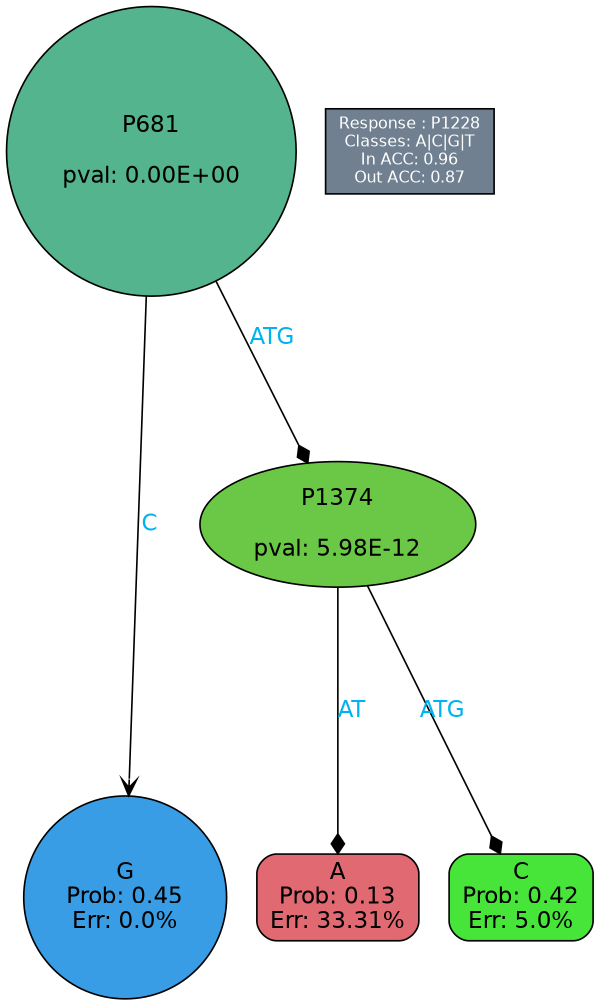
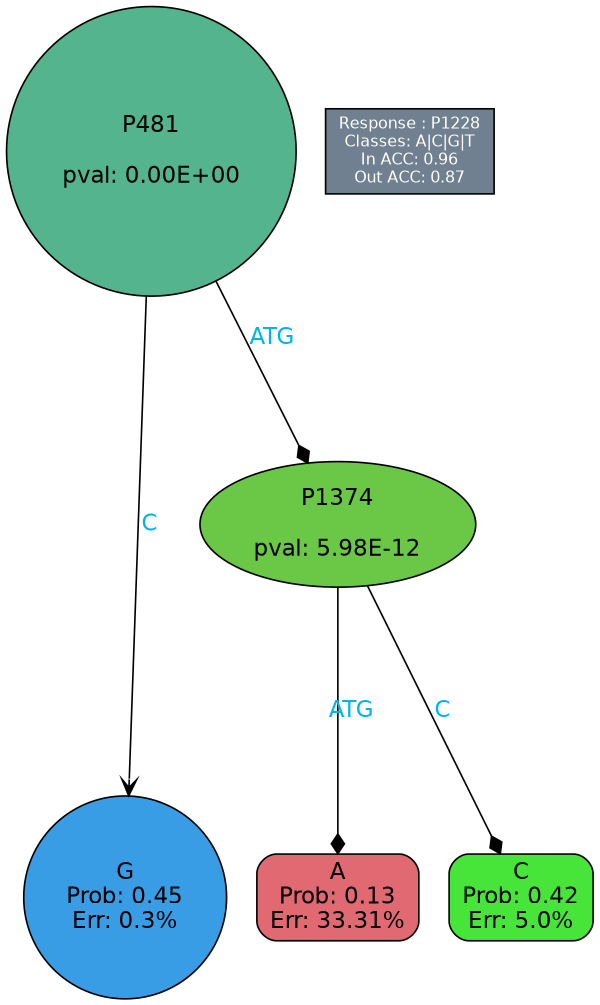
(151, 151) -> (151, 151)
(352, 711) -> (352, 711)
(443, 711) -> (443, 711)
(125, 897) -> (125, 897)
